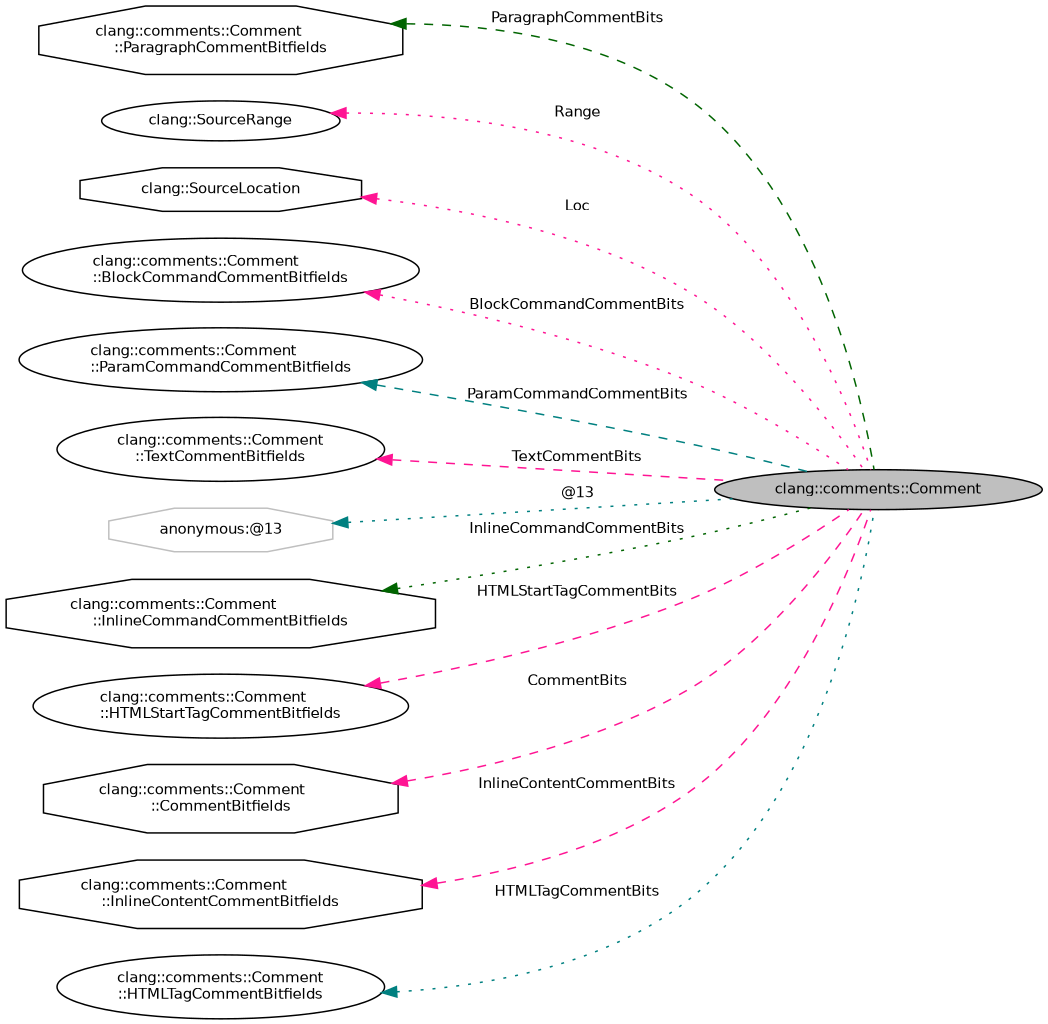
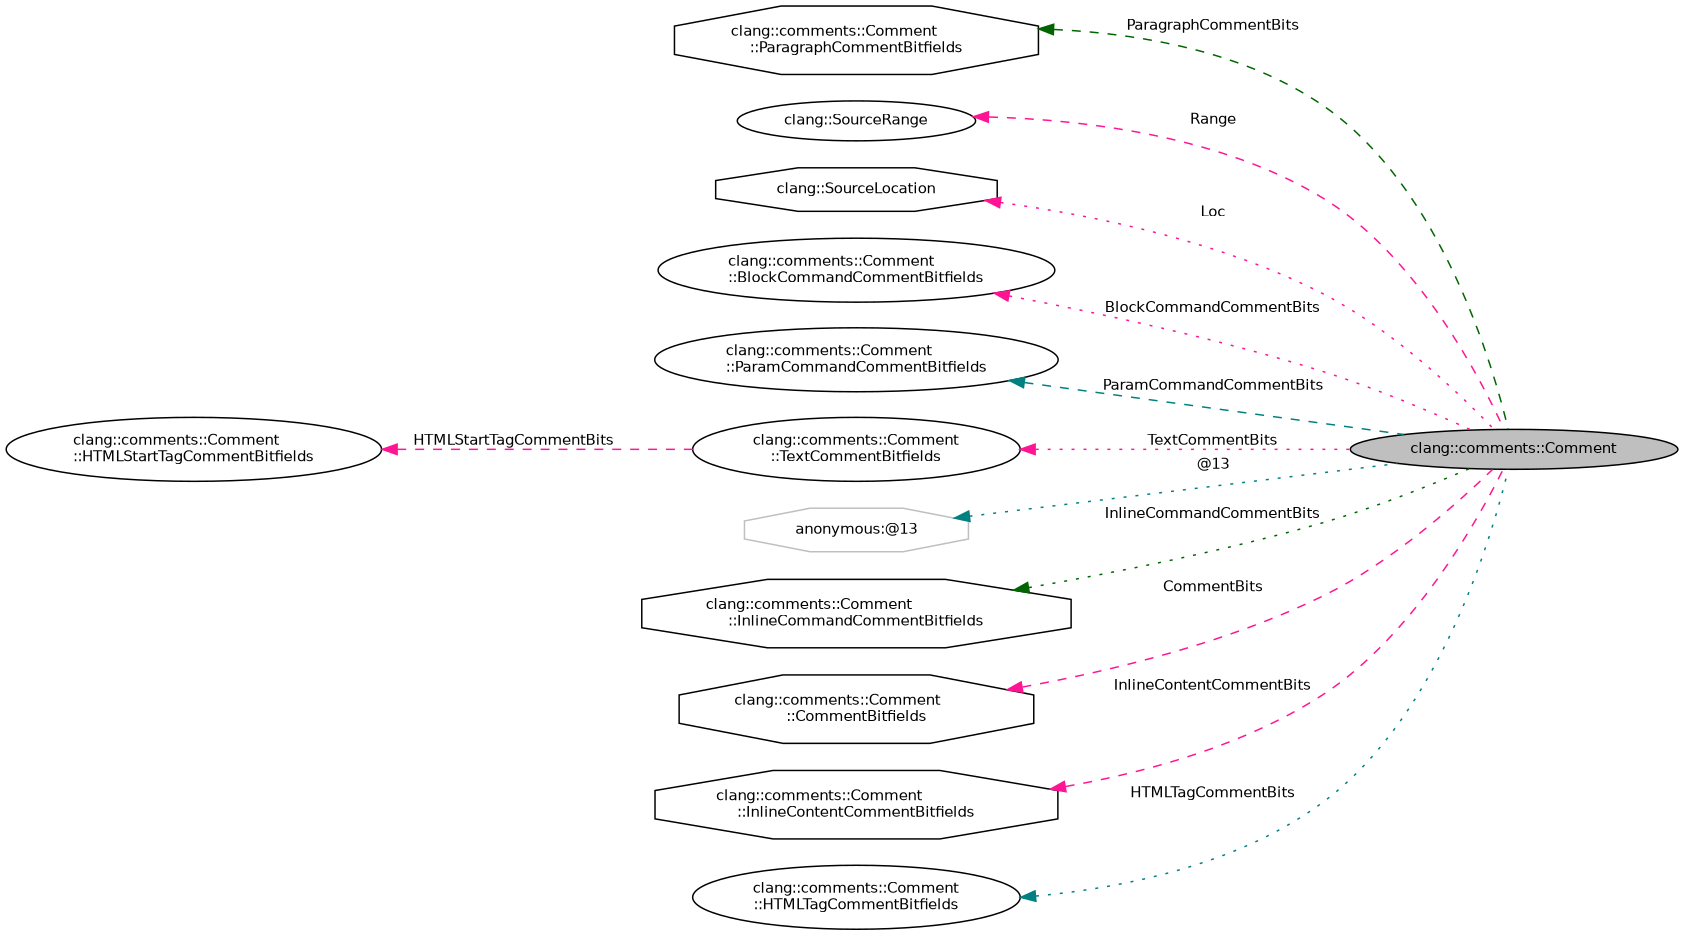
(680, 188) -> (1301, 186)
(562, 470) -> (1193, 449)
(625, 623) -> (545, 449)
